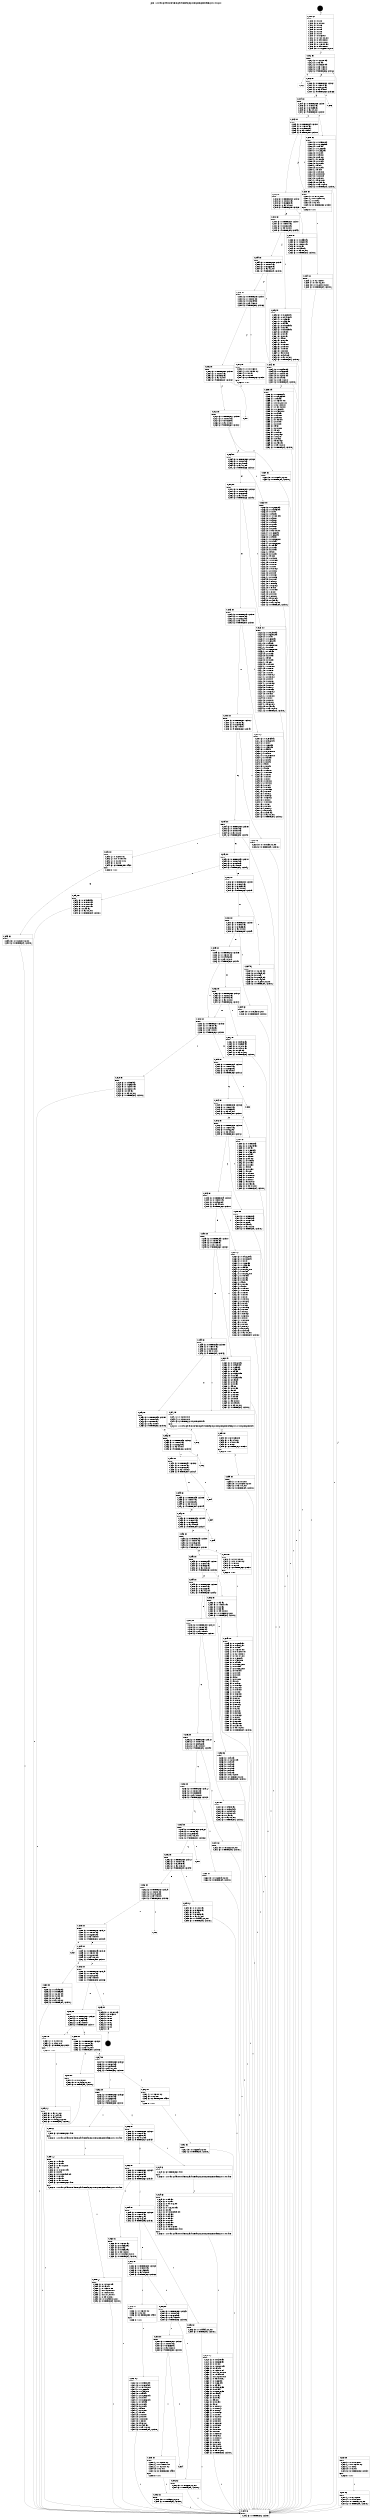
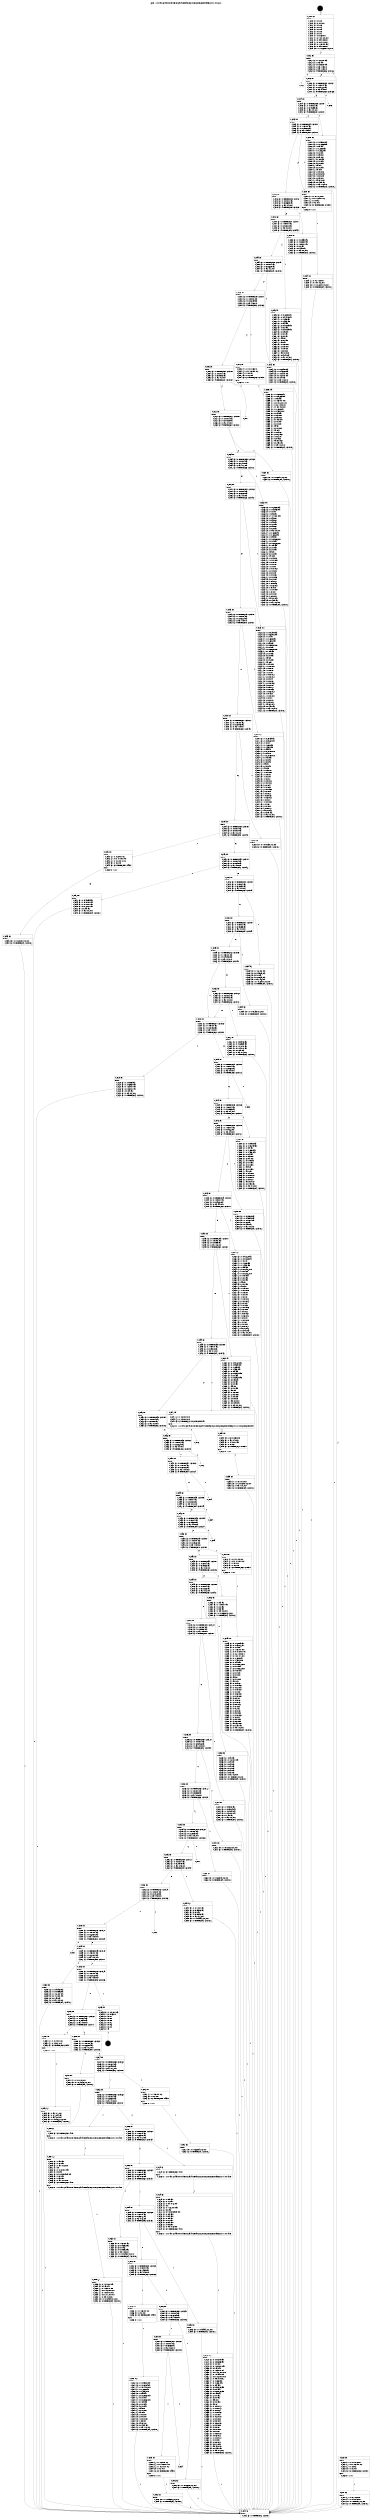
(281, 386) -> (260, 389)
(275, 1671) -> (282, 1668)
